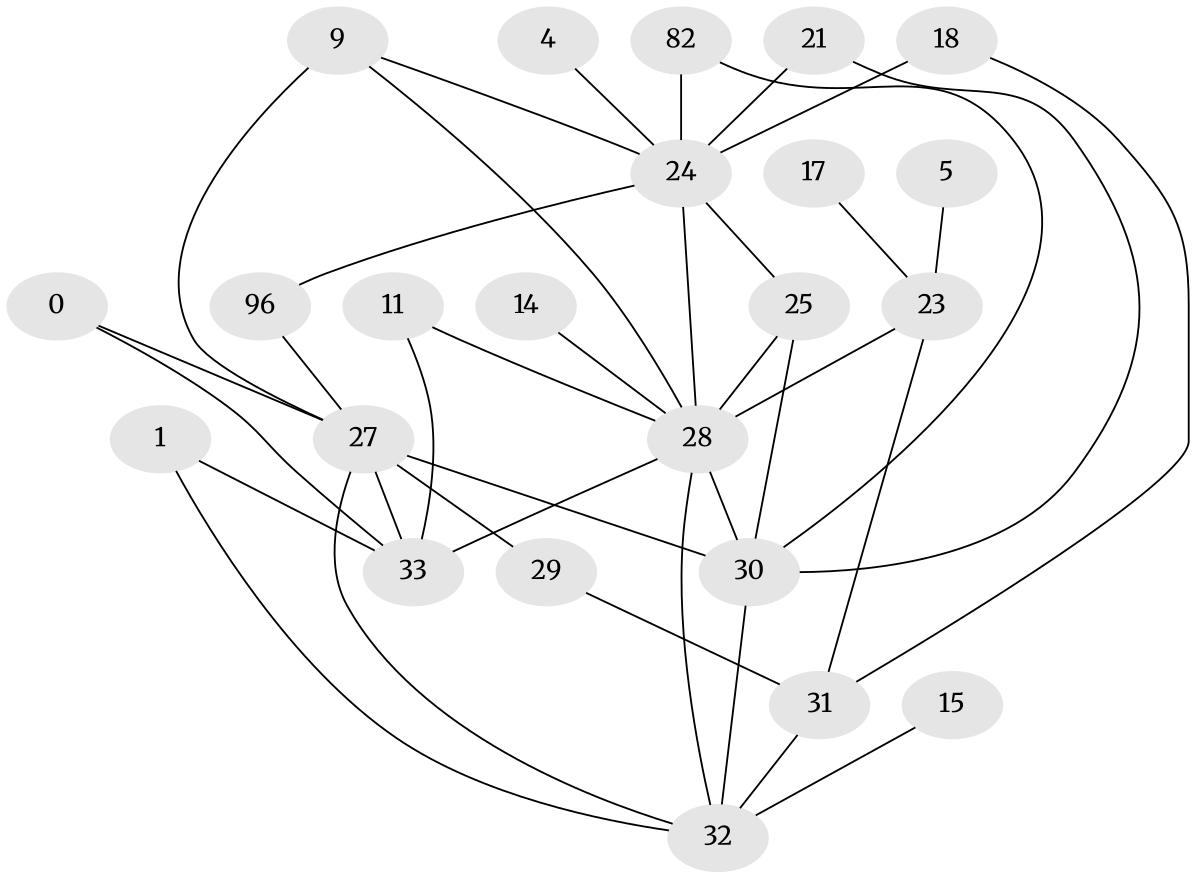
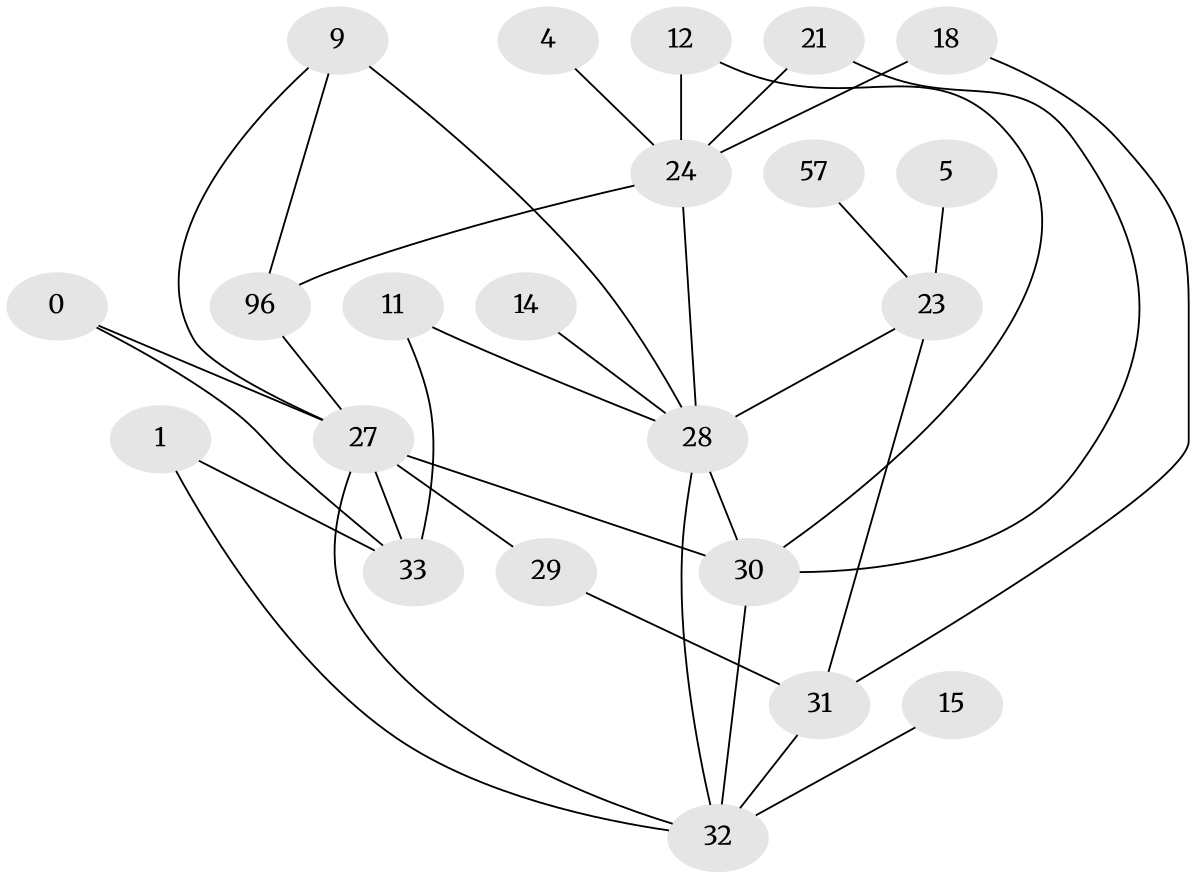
(681, 41) -> (681, 41)
(511, 104) -> (299, 174)
(814, 174) -> (814, 174)
(799, 306) -> none
(570, 498) -> none
